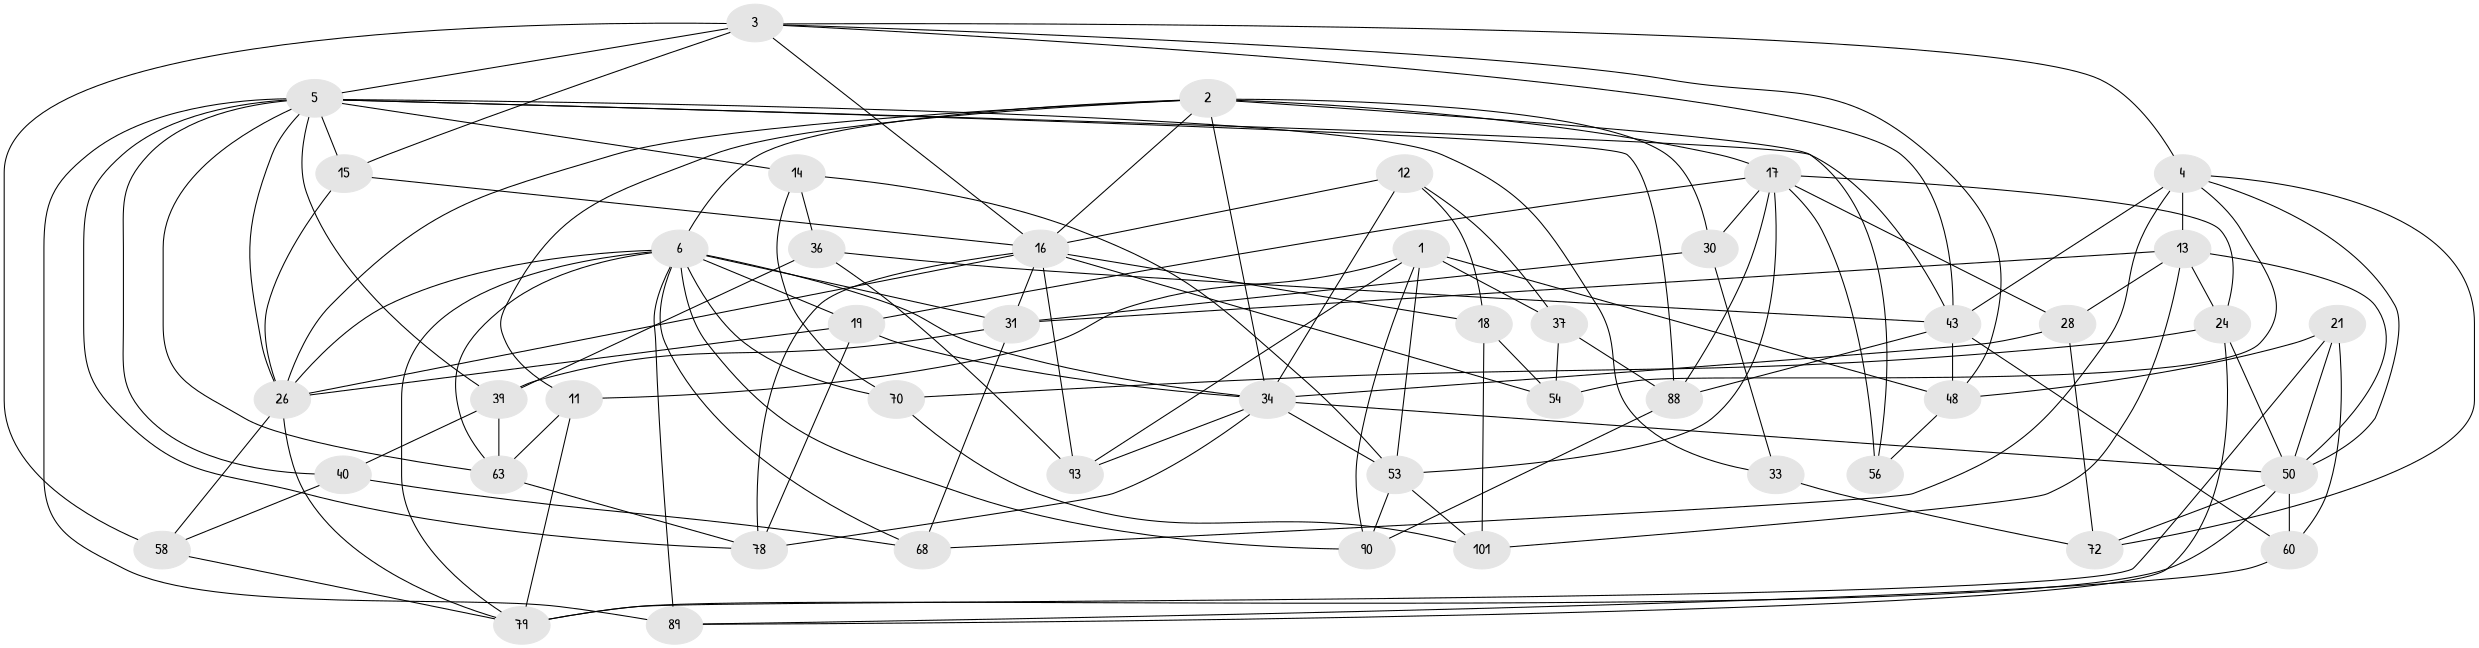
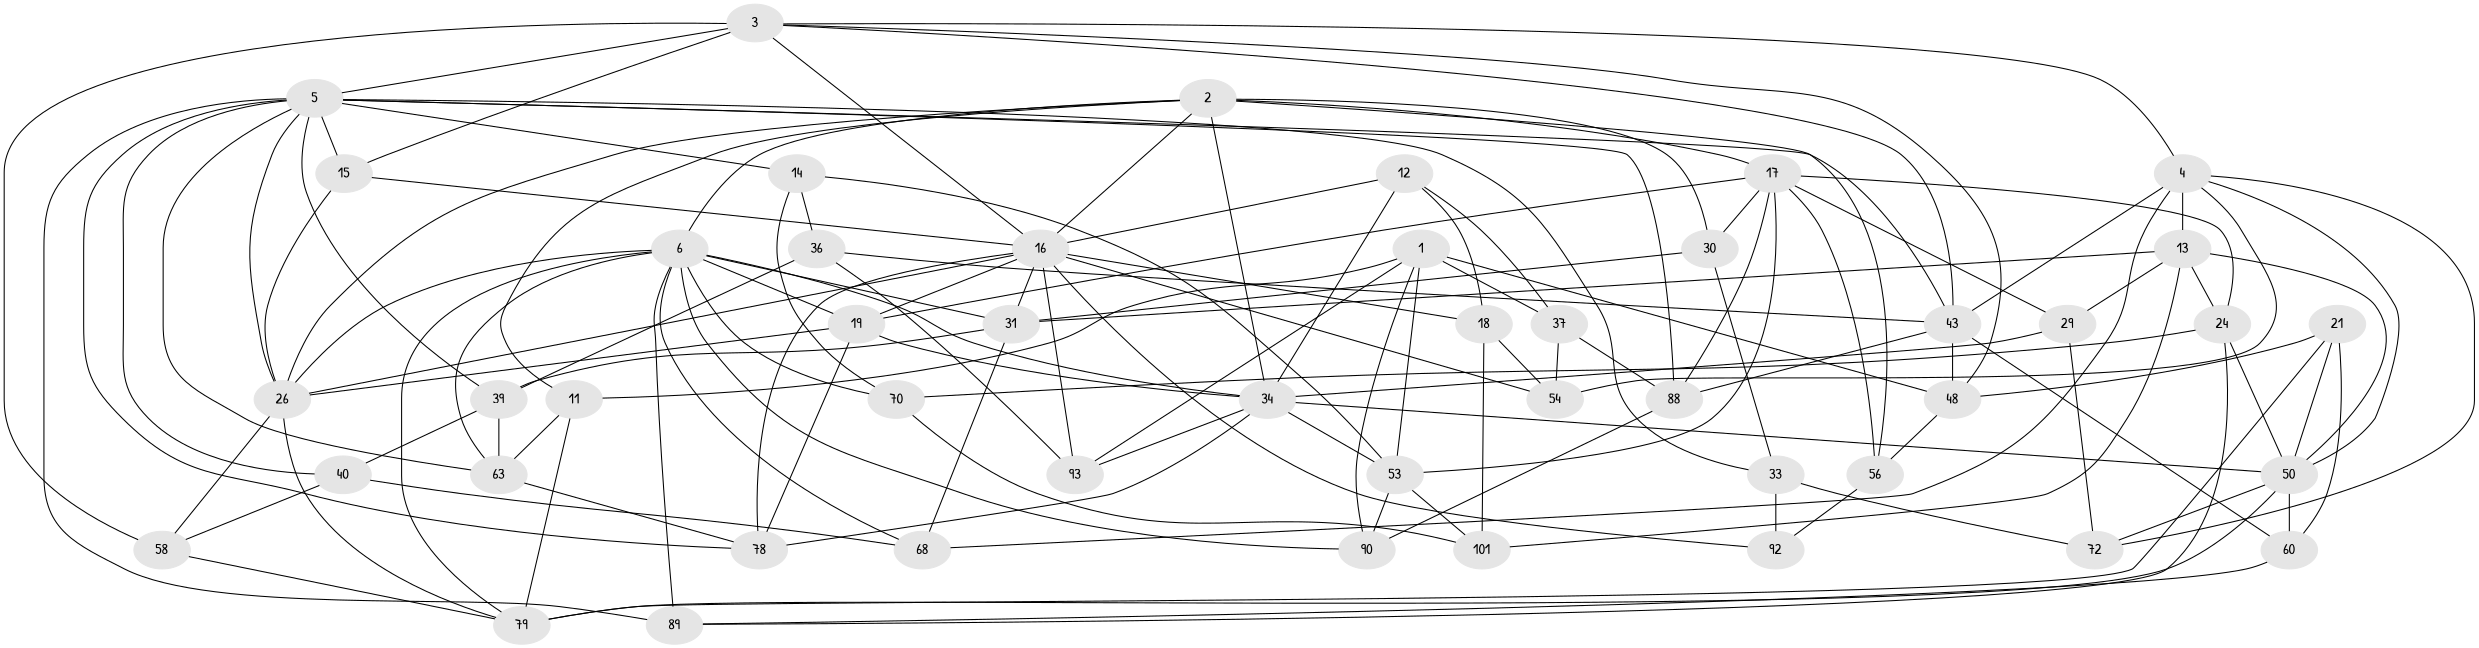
none -> (949, 287)
(2068, 324) -> (2068, 324)
none -> (1776, 550)
